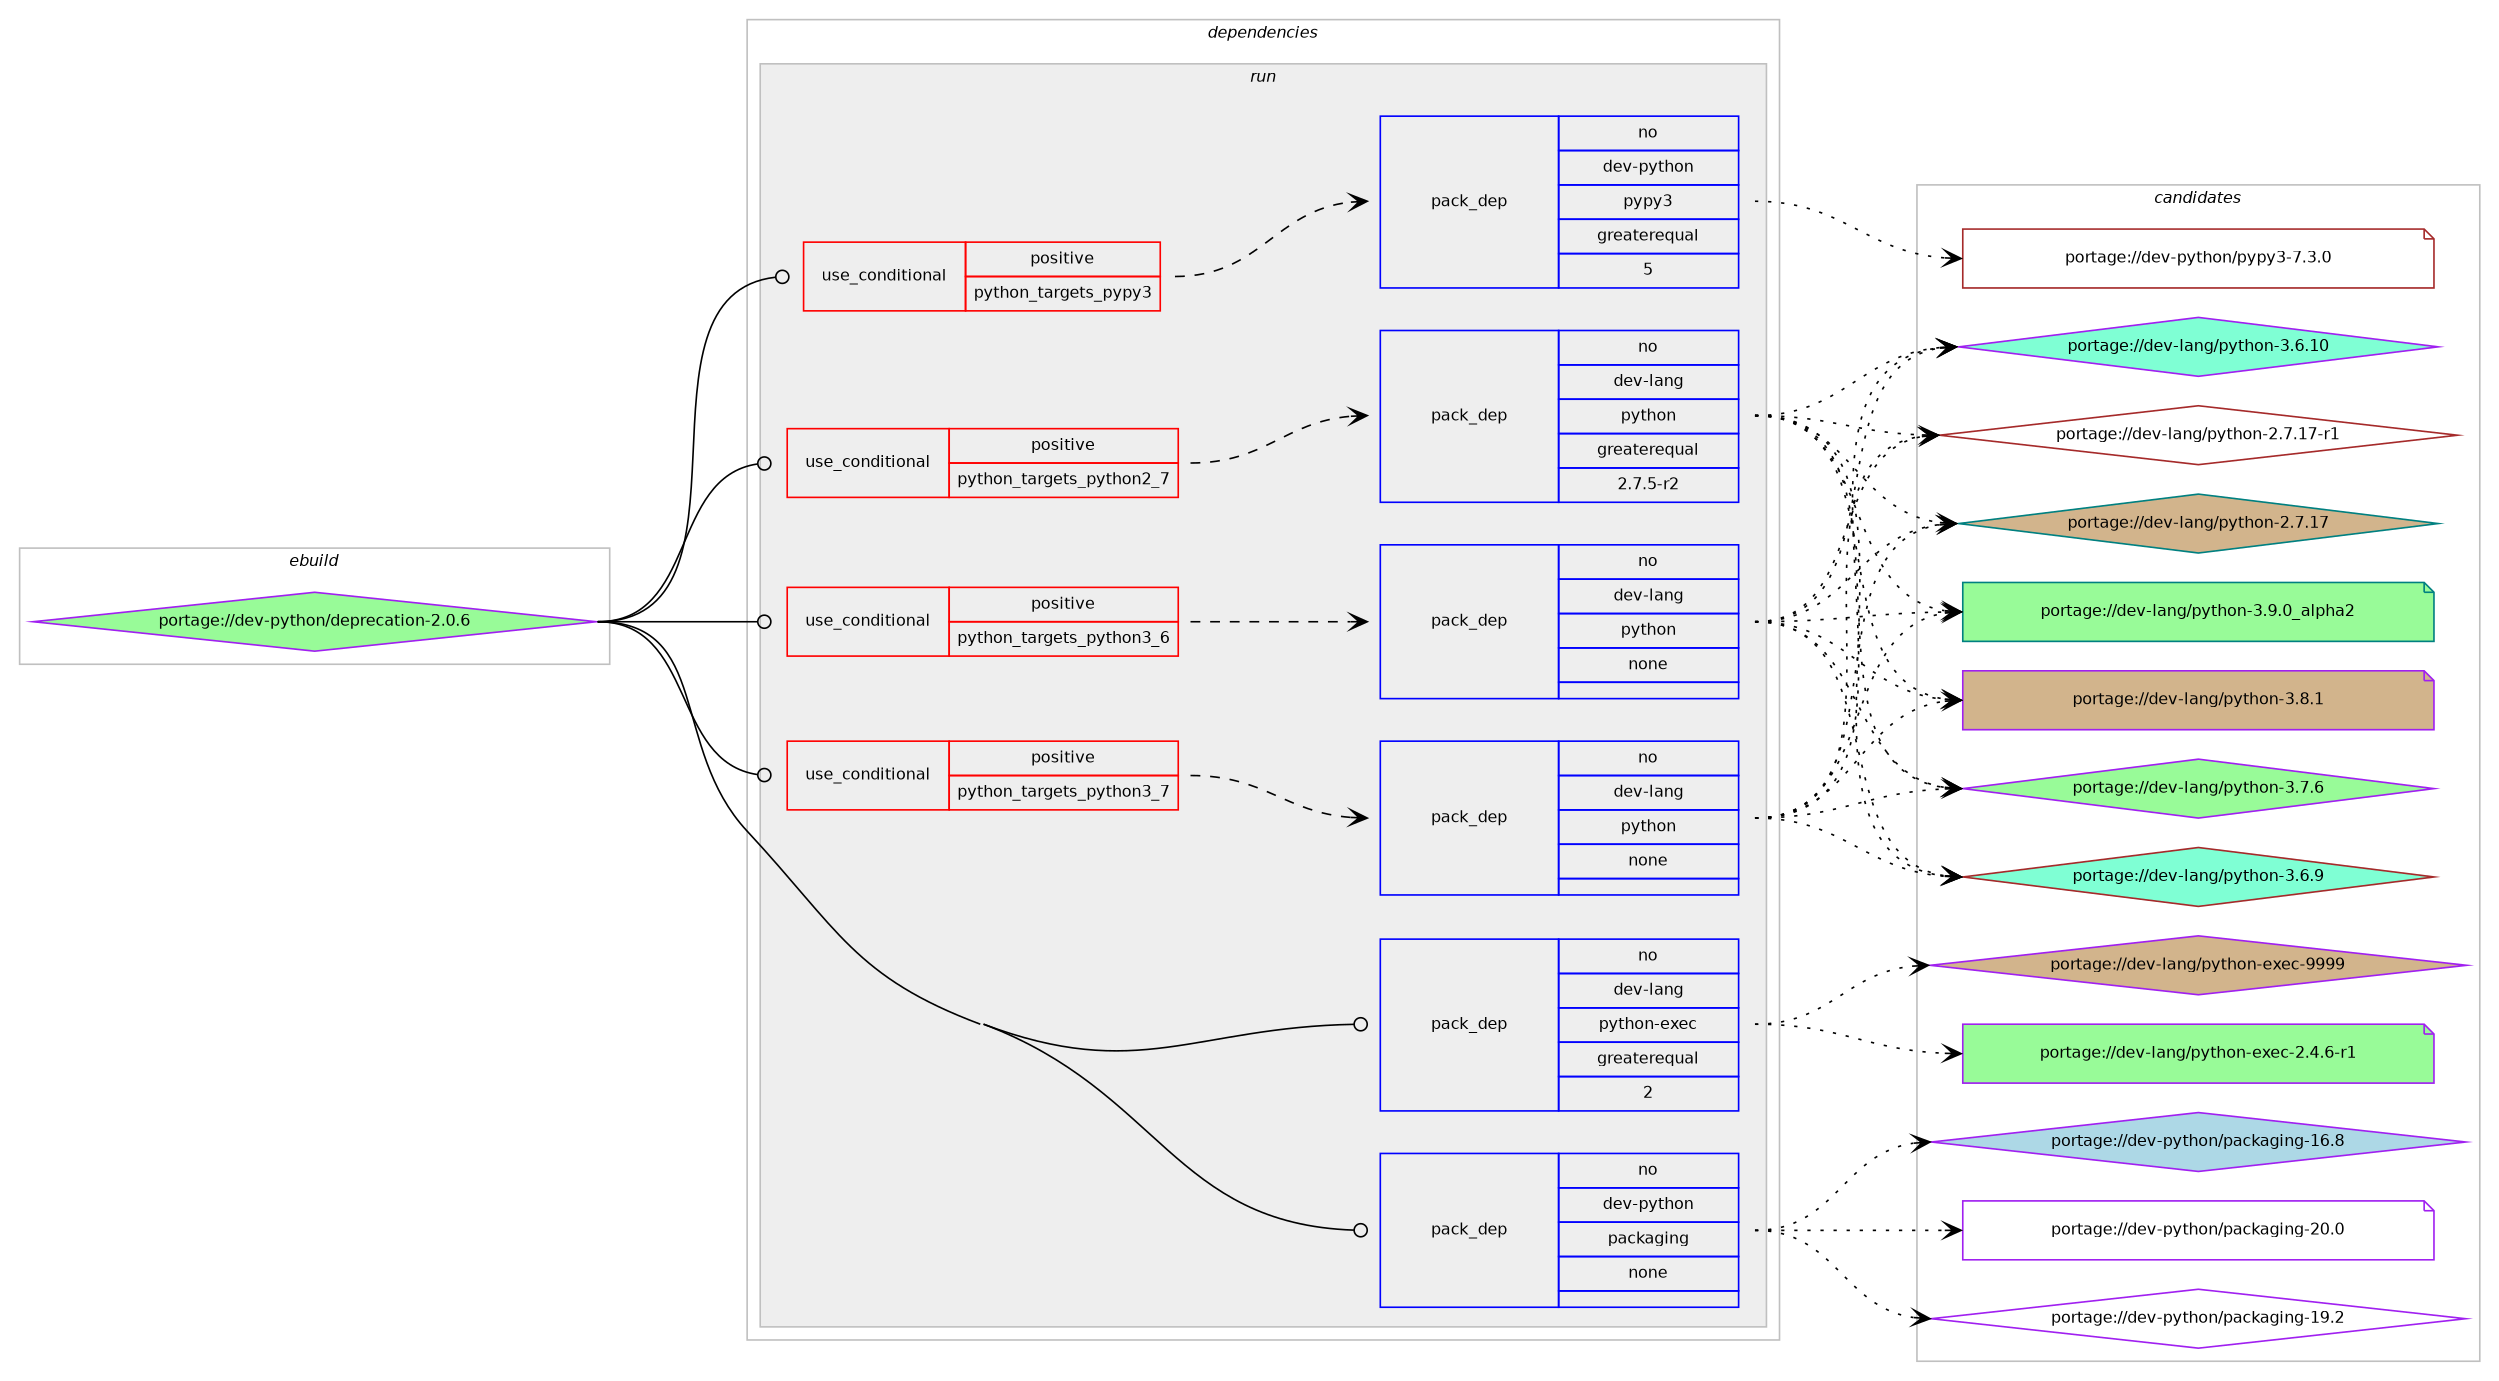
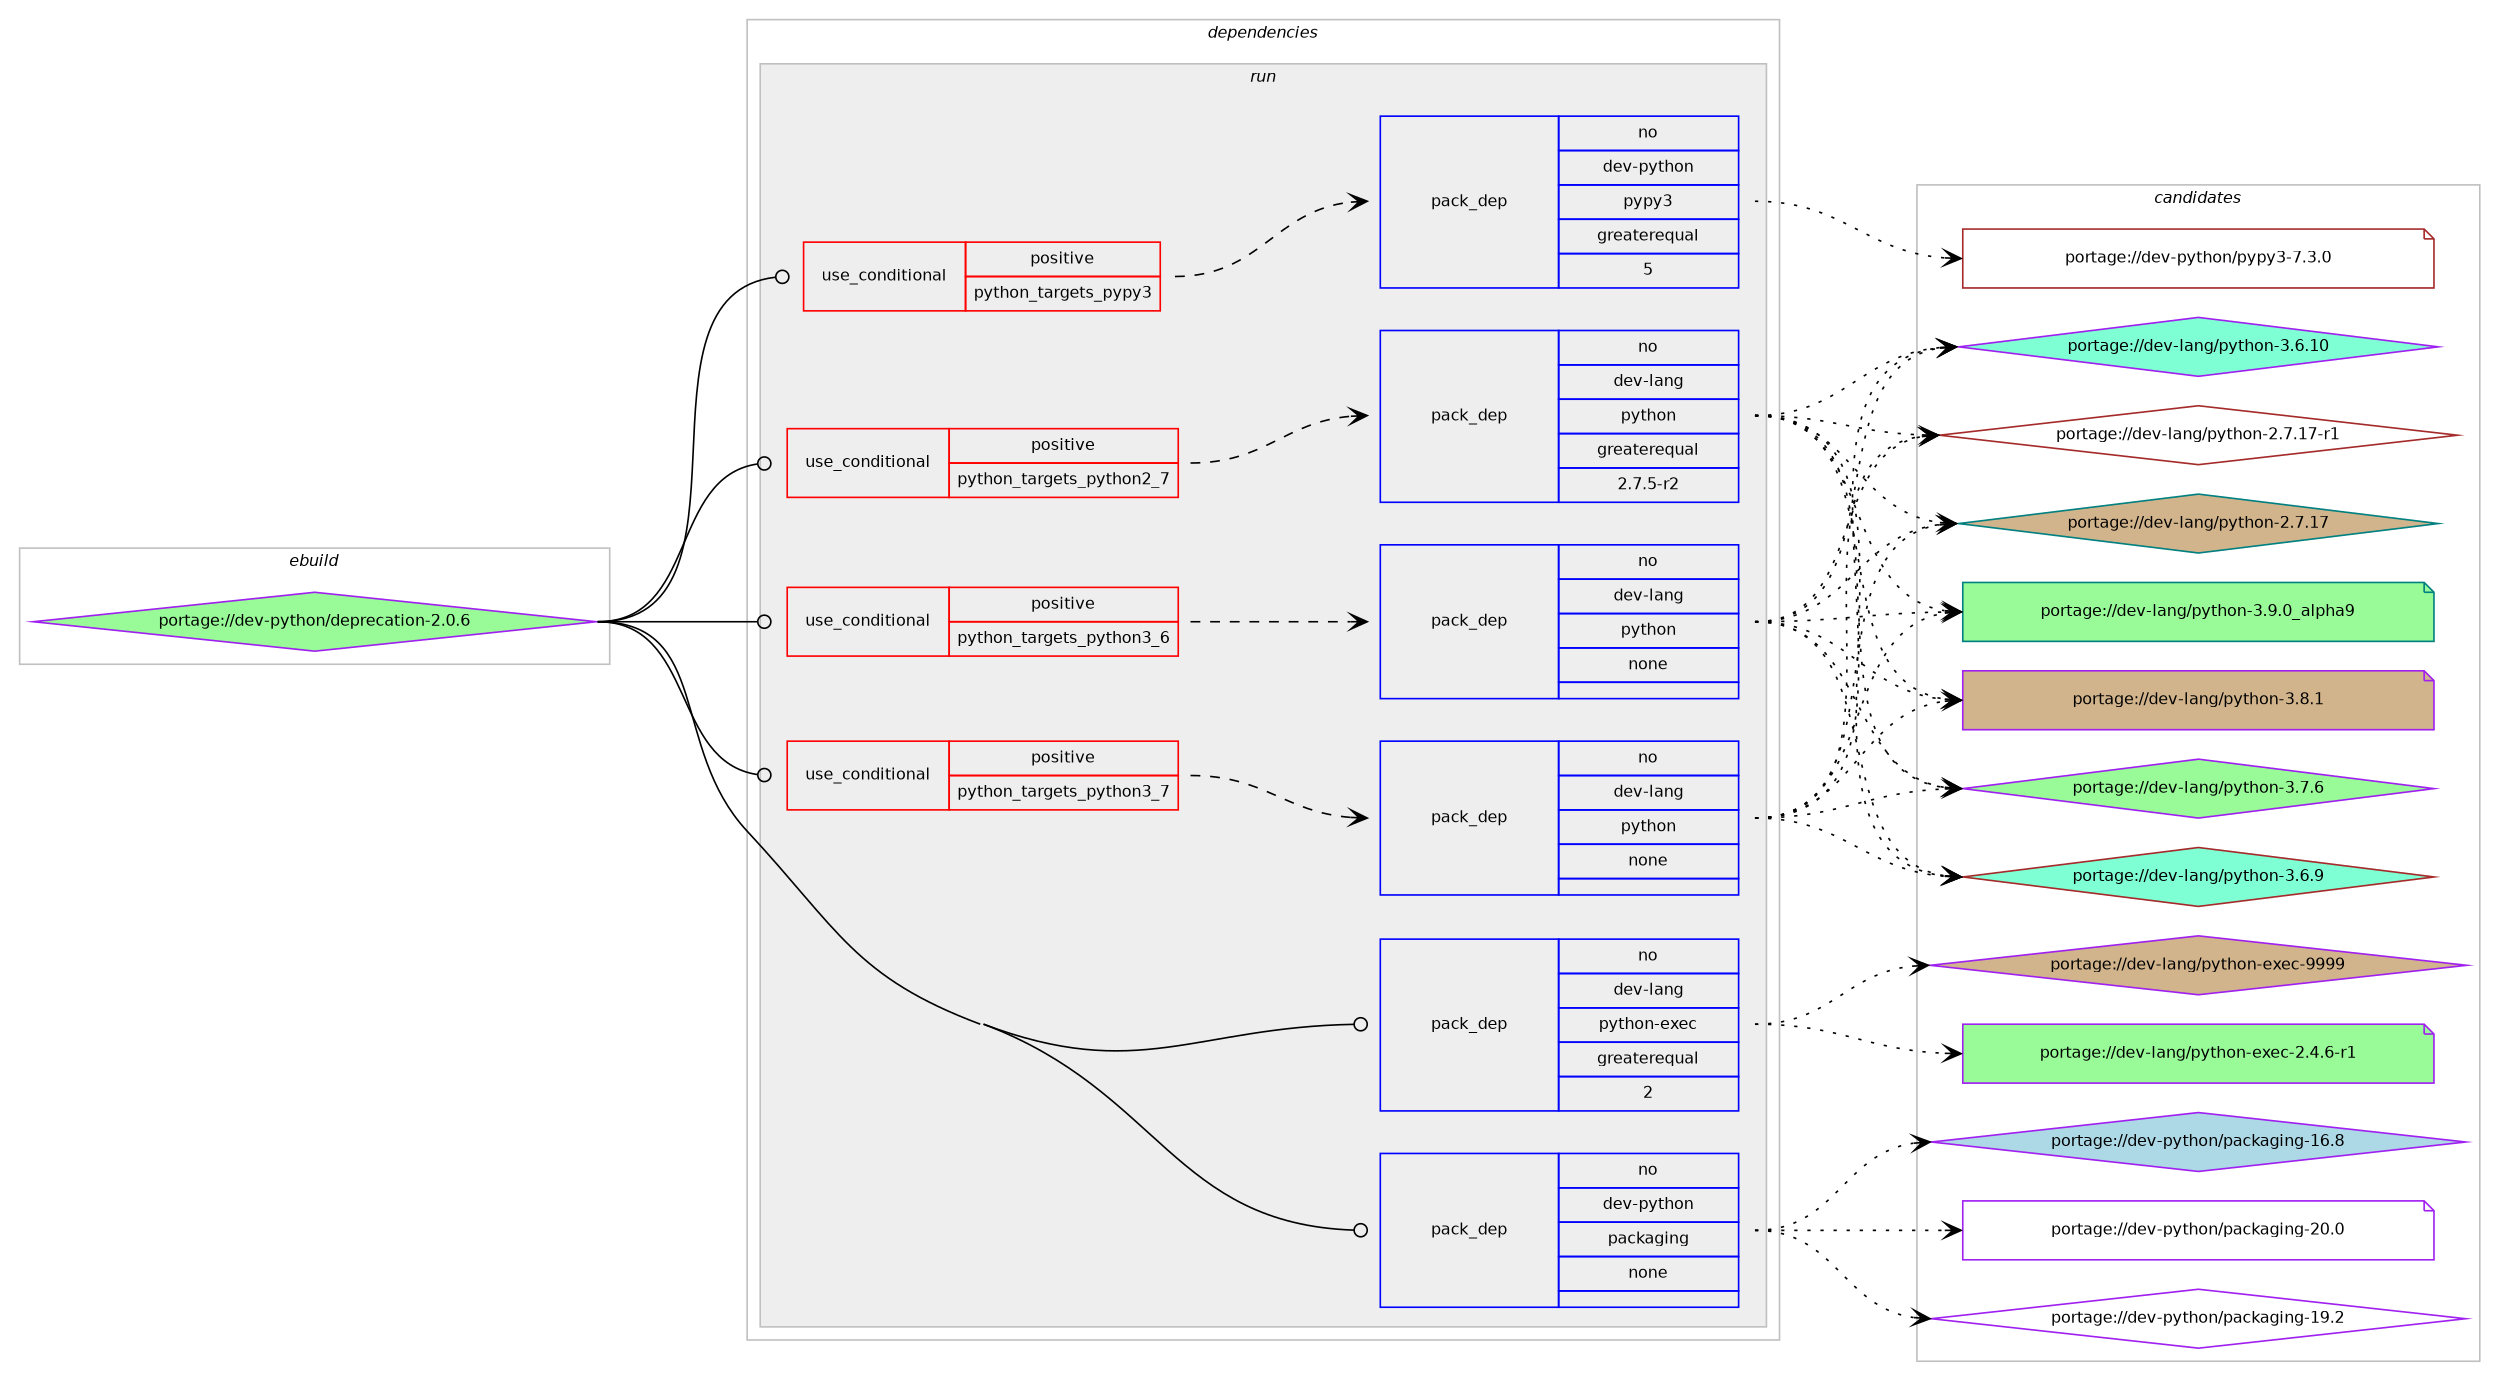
(2198, 612) -> (2198, 612)
